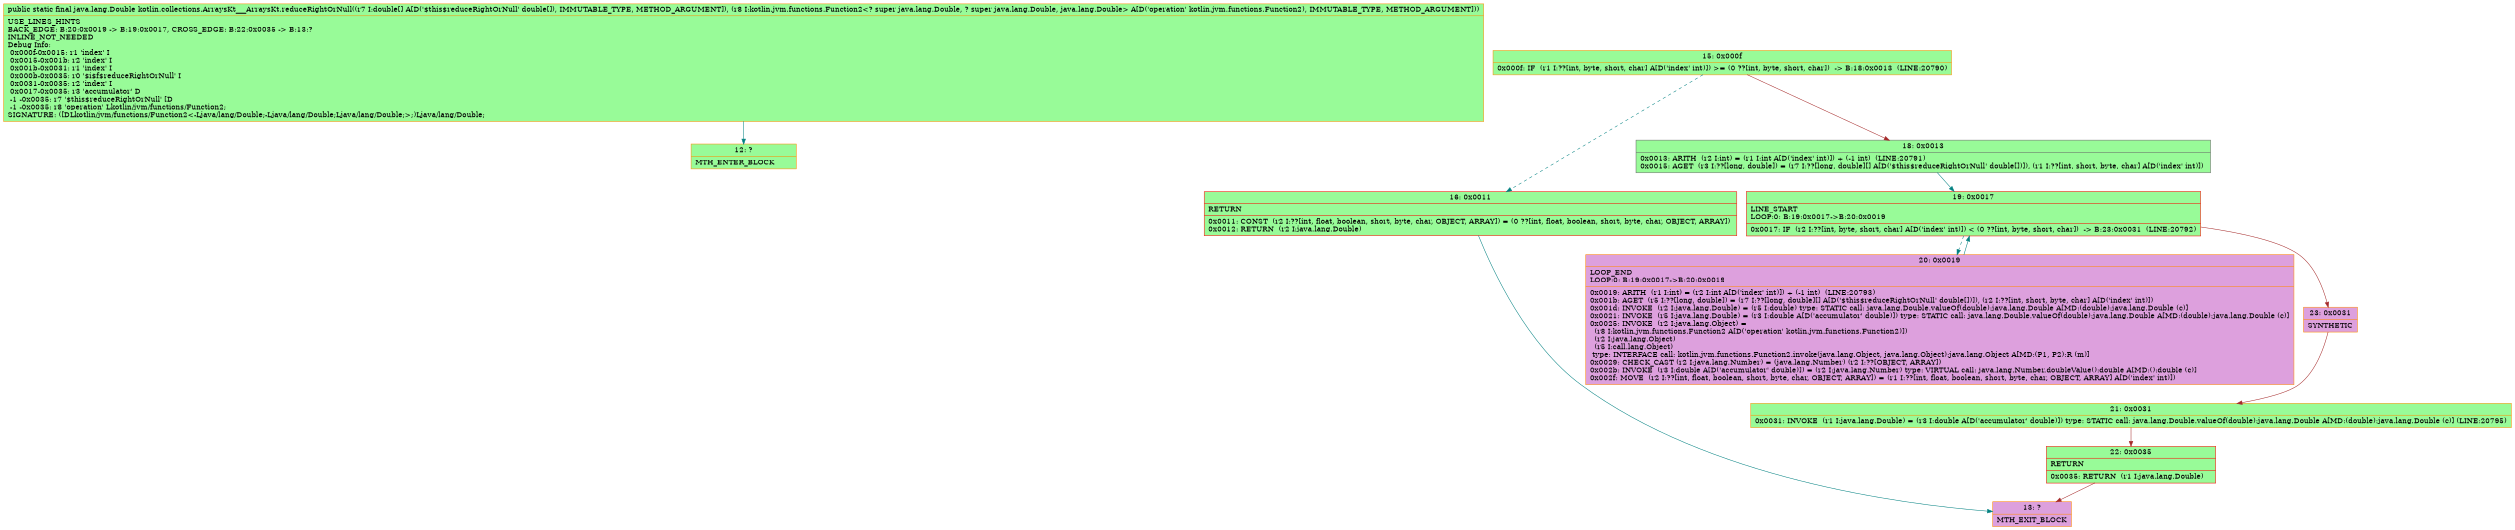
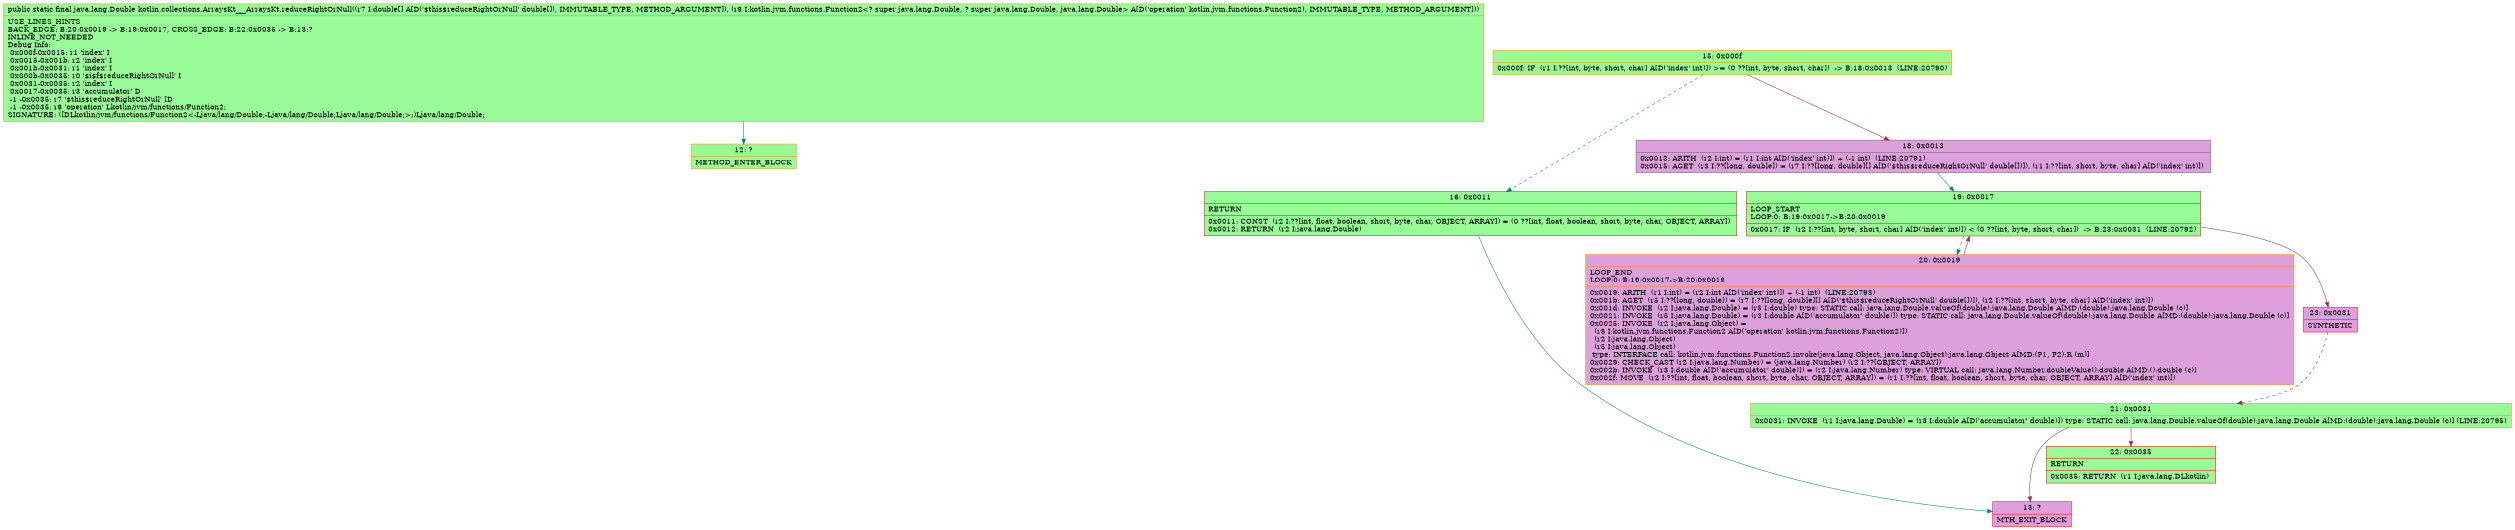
(1923, 156) -> (1923, 156)
(735, 162) -> (744, 162)
(1774, 209) -> (1775, 209)
(1966, 248) -> (1966, 248)
(2330, 320) -> (2330, 320)
(1632, 347) -> (1633, 347)
(2299, 384) -> (2299, 384)
(2128, 477) -> (2131, 477)
(2078, 491) -> (2037, 455)
(2032, 514) -> (2032, 514)
